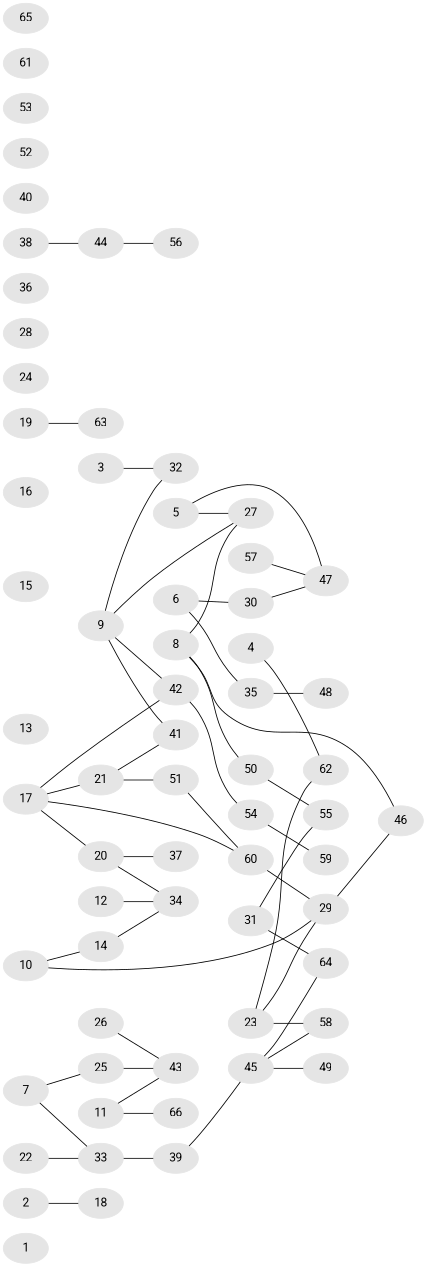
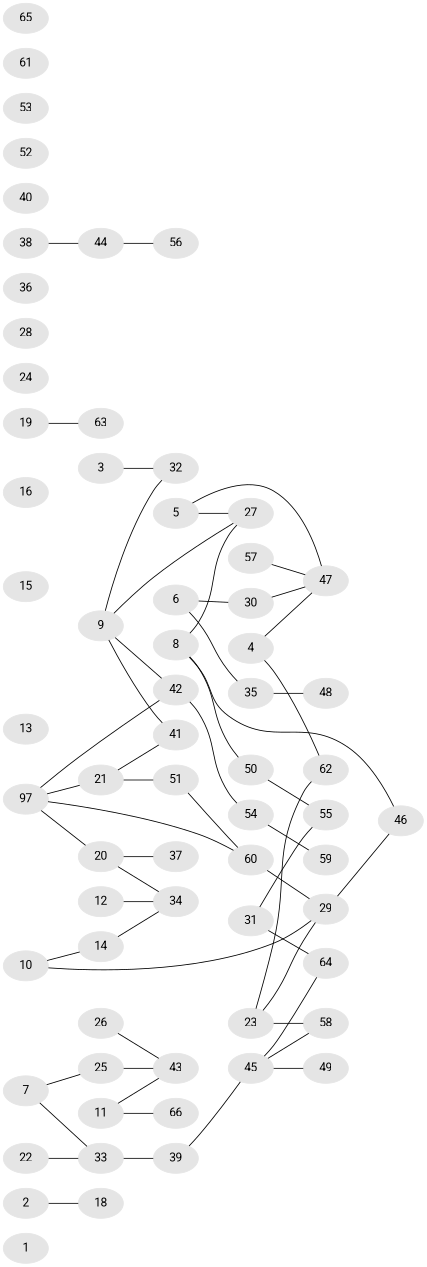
none -> (288, 615)
(26, 799) -> (26, 799)
